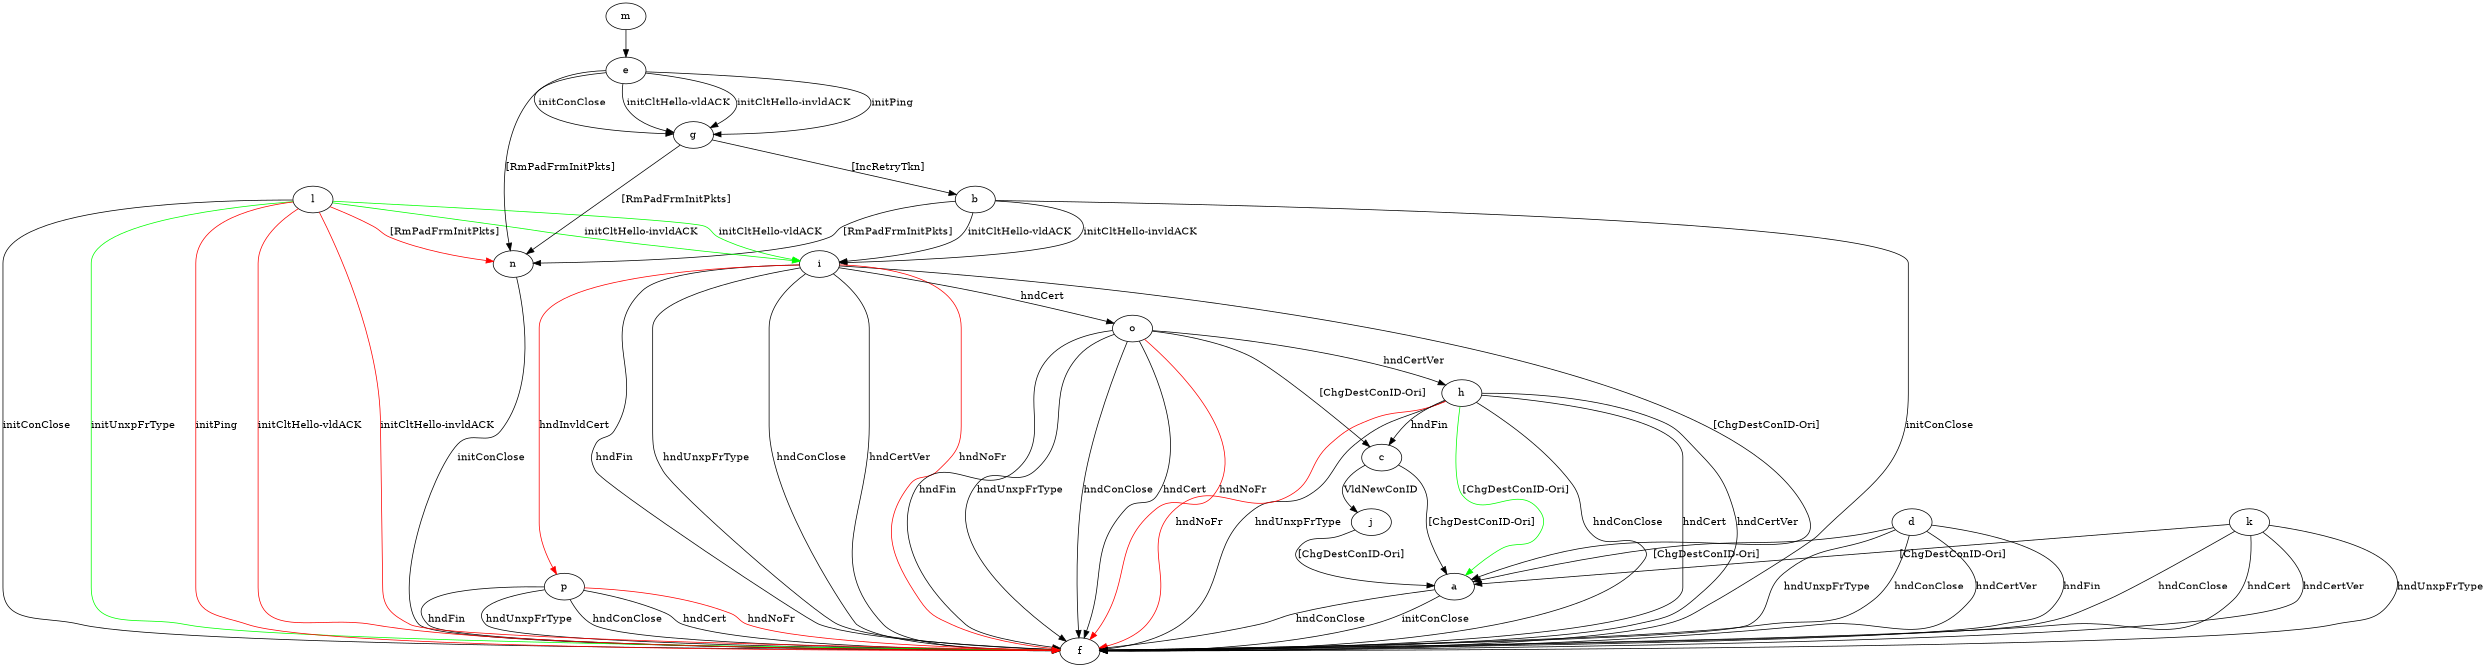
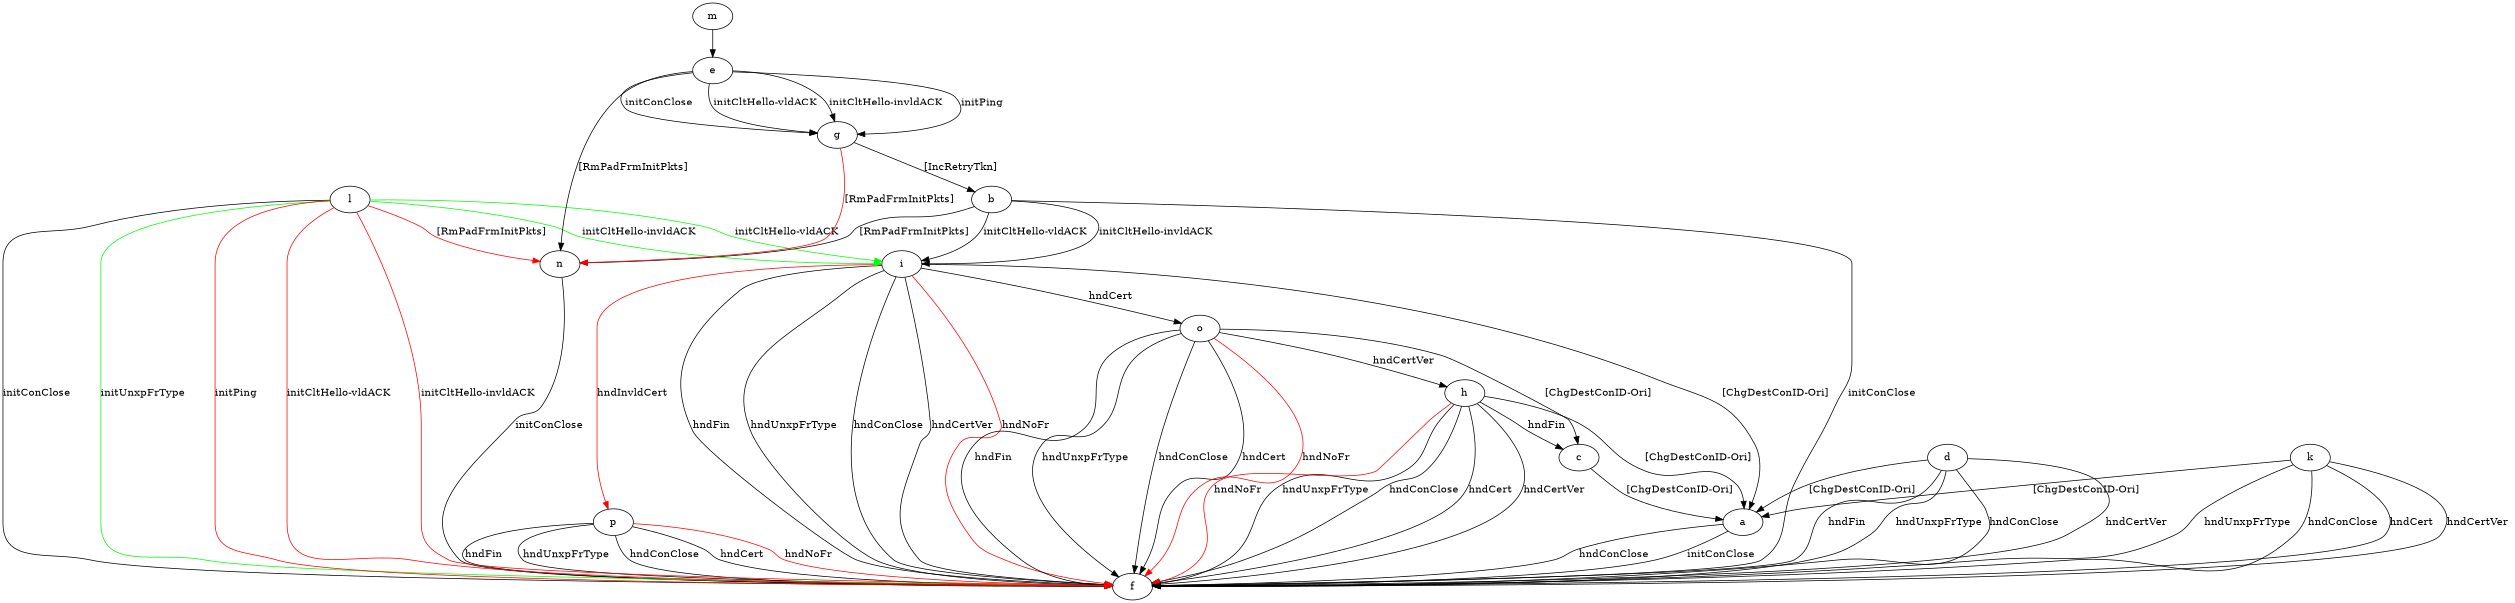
(606, 197) -> (828, 236)
(1509, 500) -> (1617, 454)
(1371, 522) -> none
